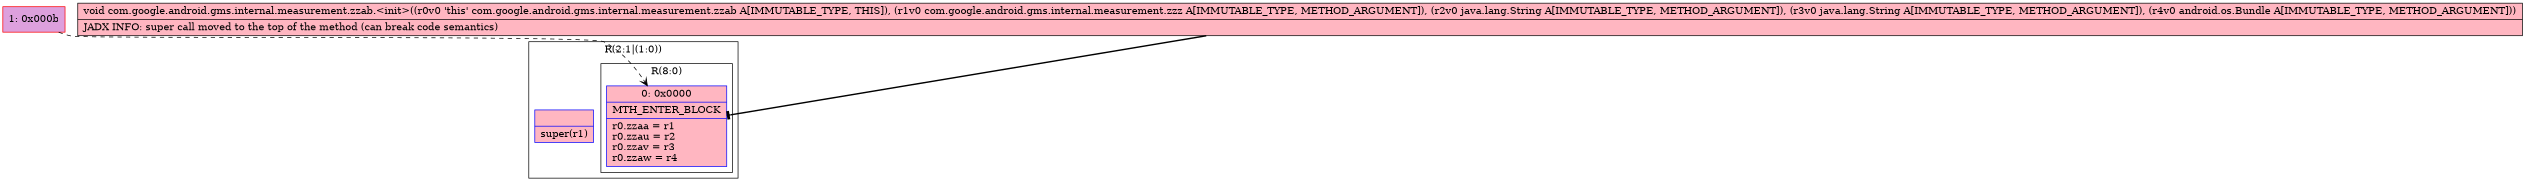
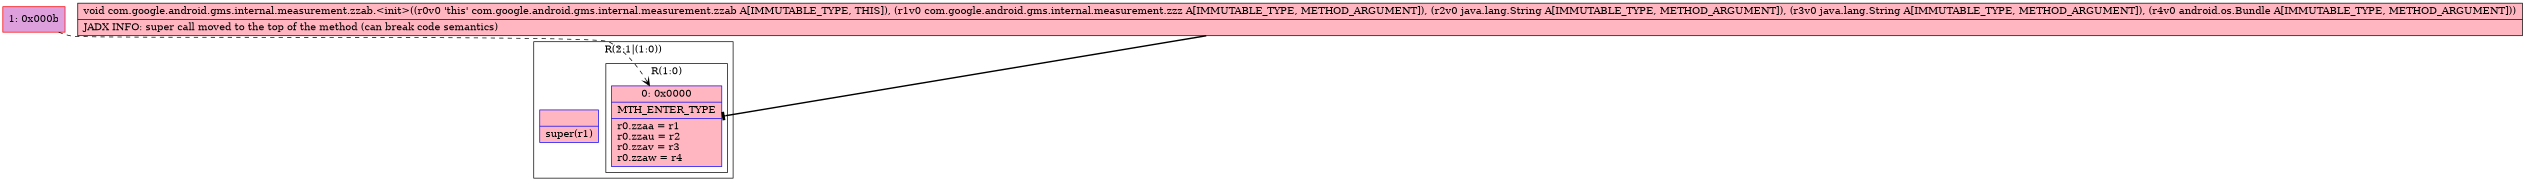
(667, 72) -> (667, 72)
(667, 110) -> (667, 110)
